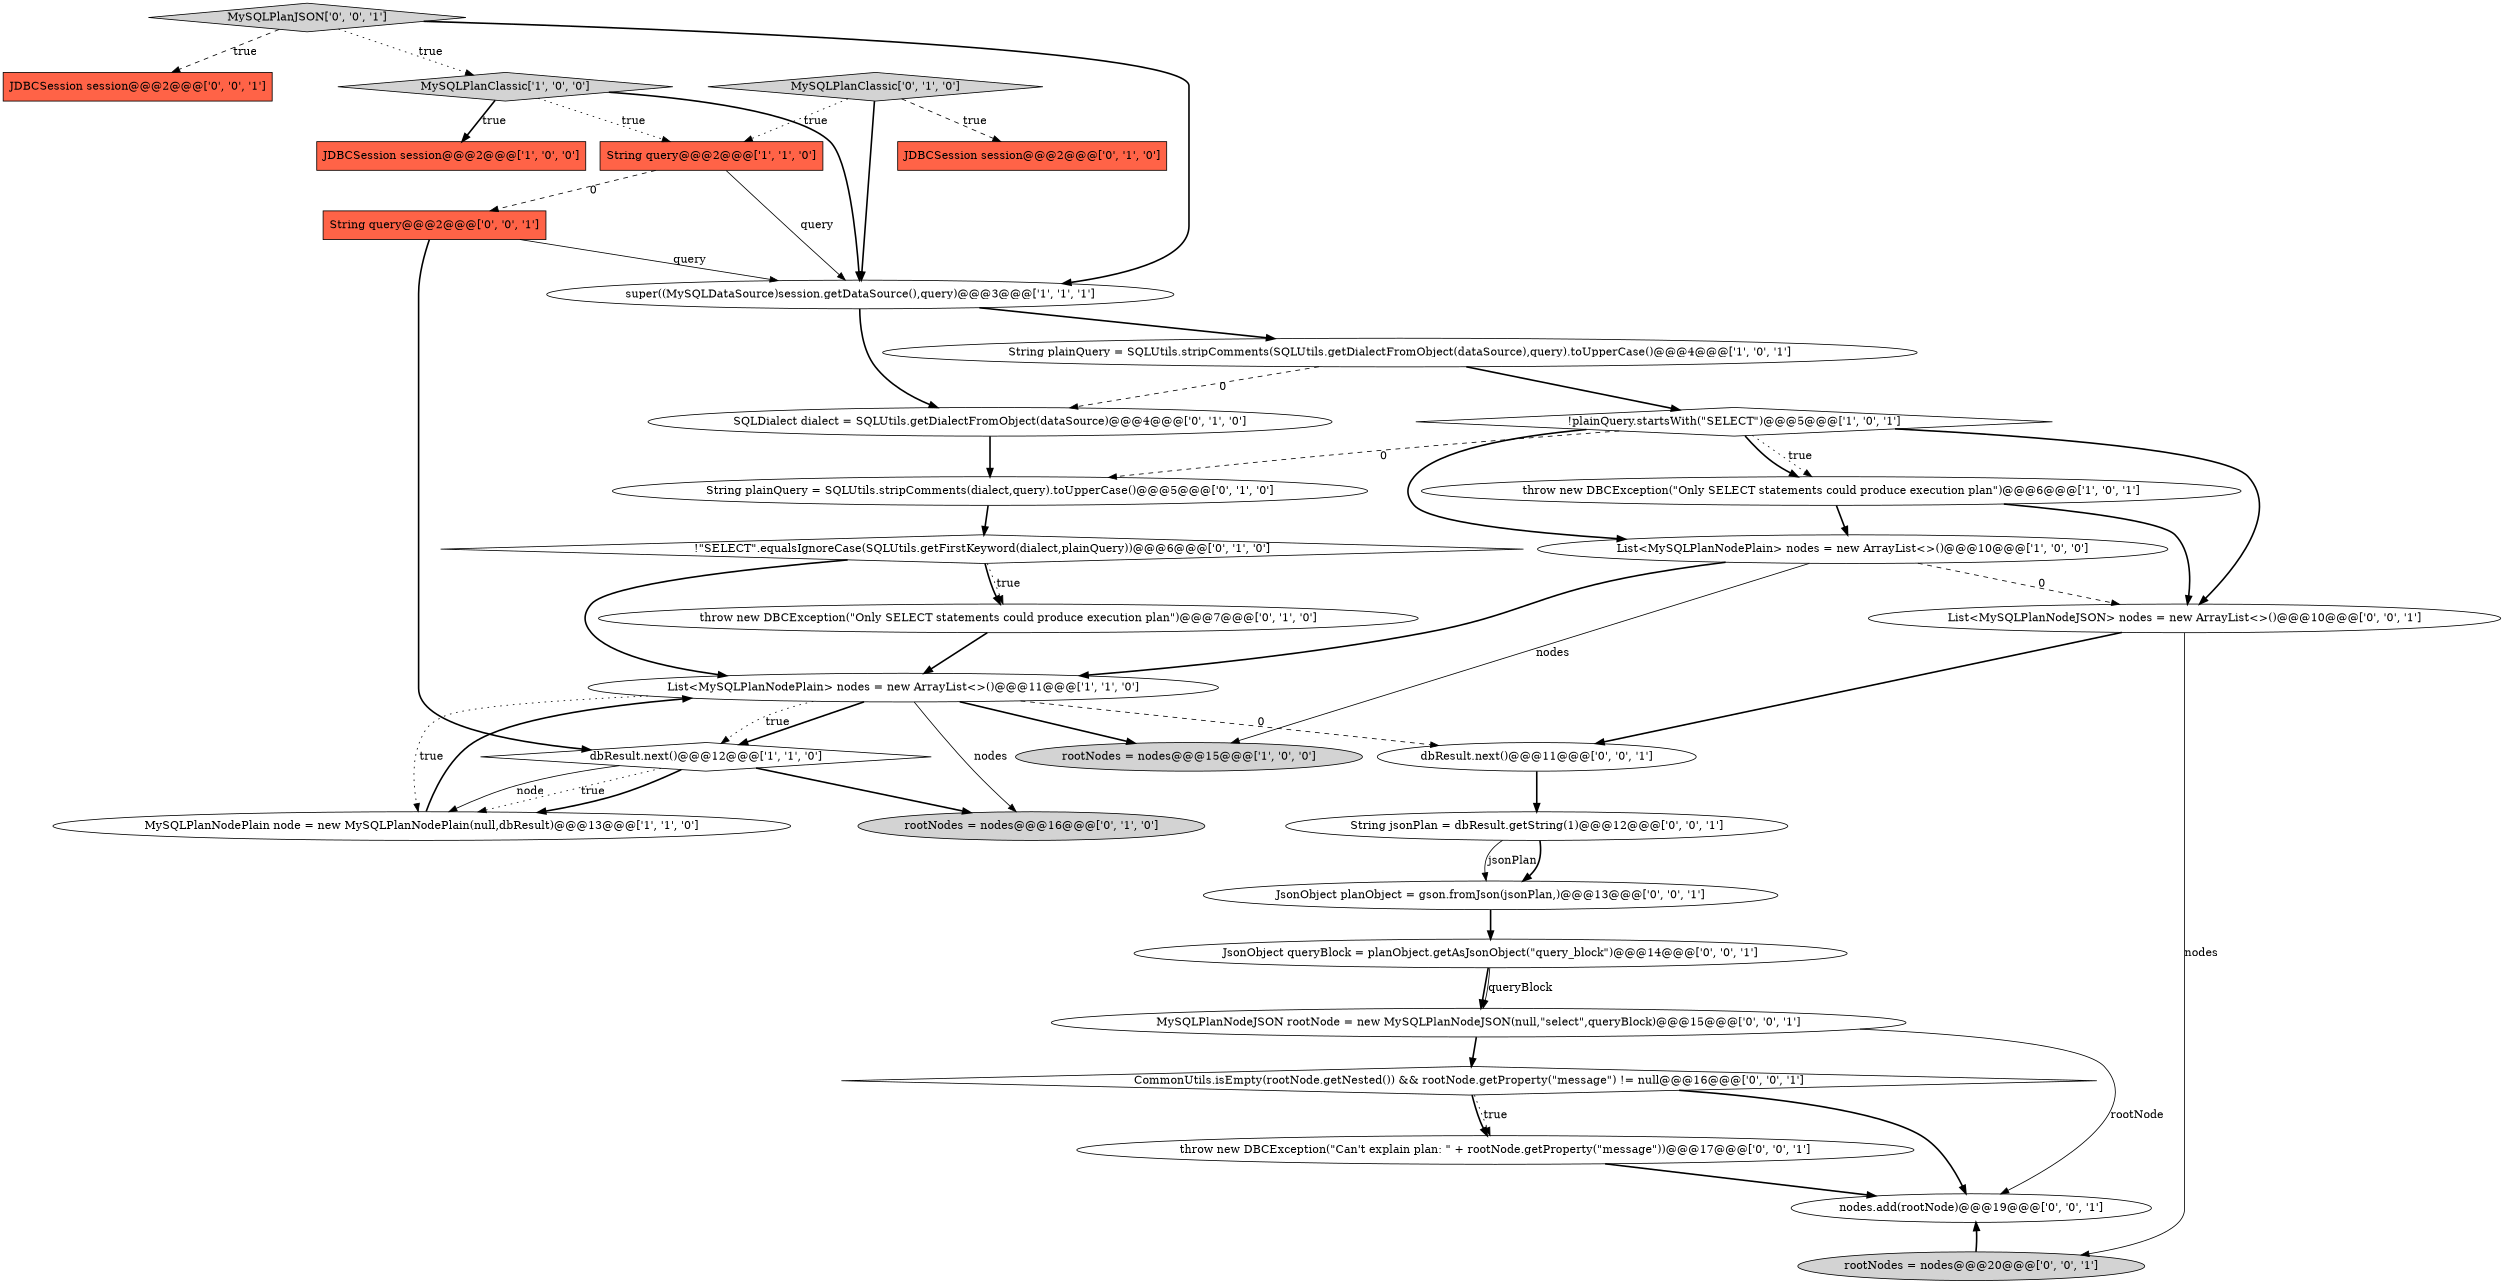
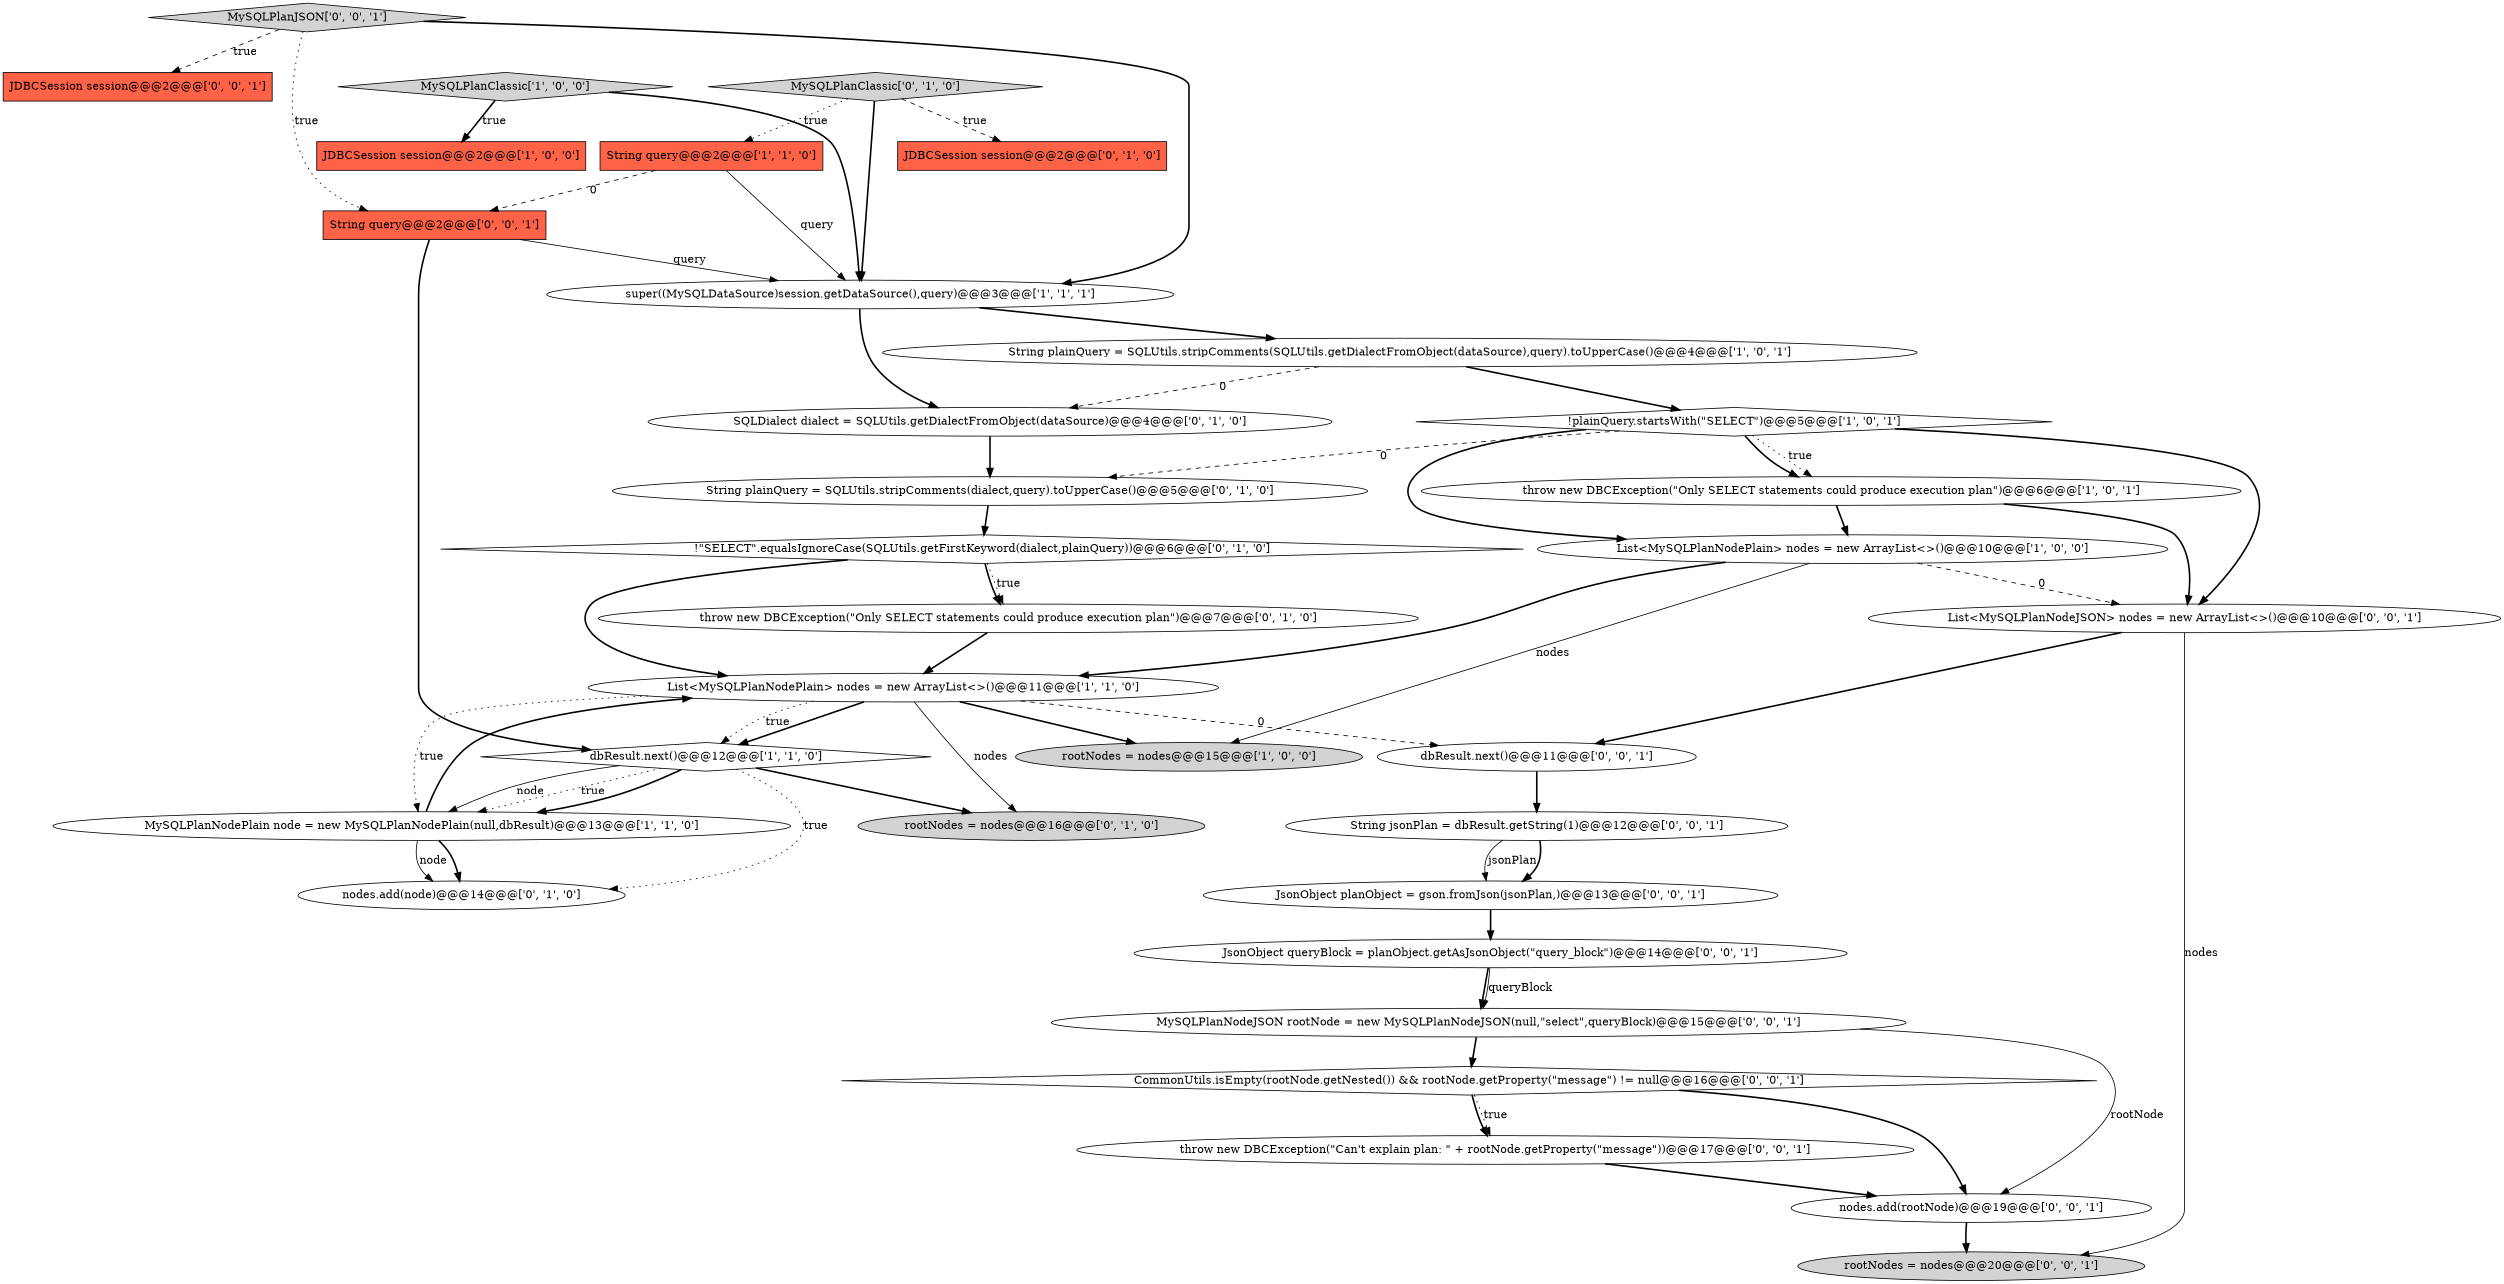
(402, 51) -> (295, 134)
(600, 119) -> none
none -> (462, 895)
(1977, 1241) -> (1966, 1233)
